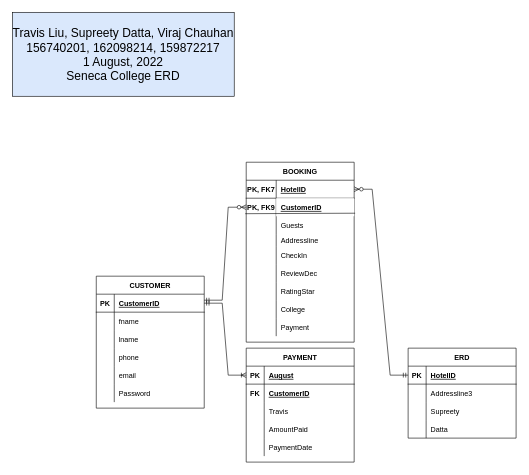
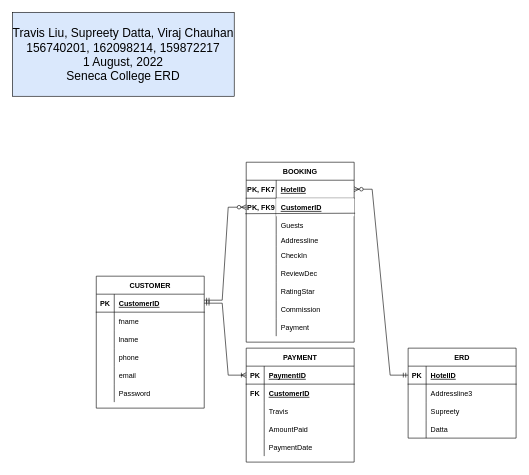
(293, 310) -> (299, 310)
(281, 376) -> (287, 376)
